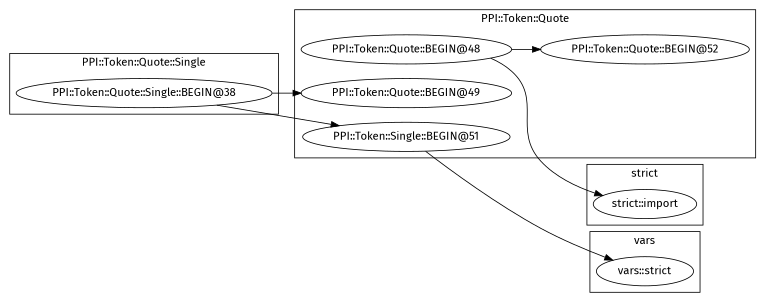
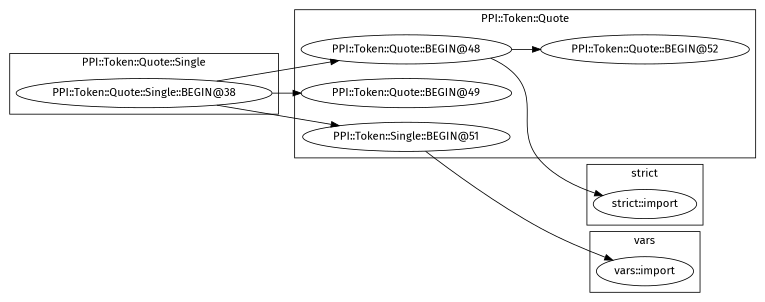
none -> (271, 72)
(645, 271) -> (645, 271)
